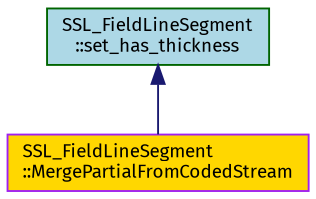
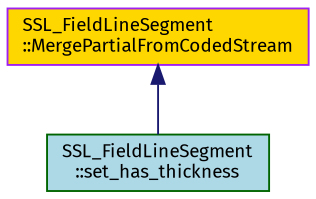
(158, 109) -> (158, 109)
